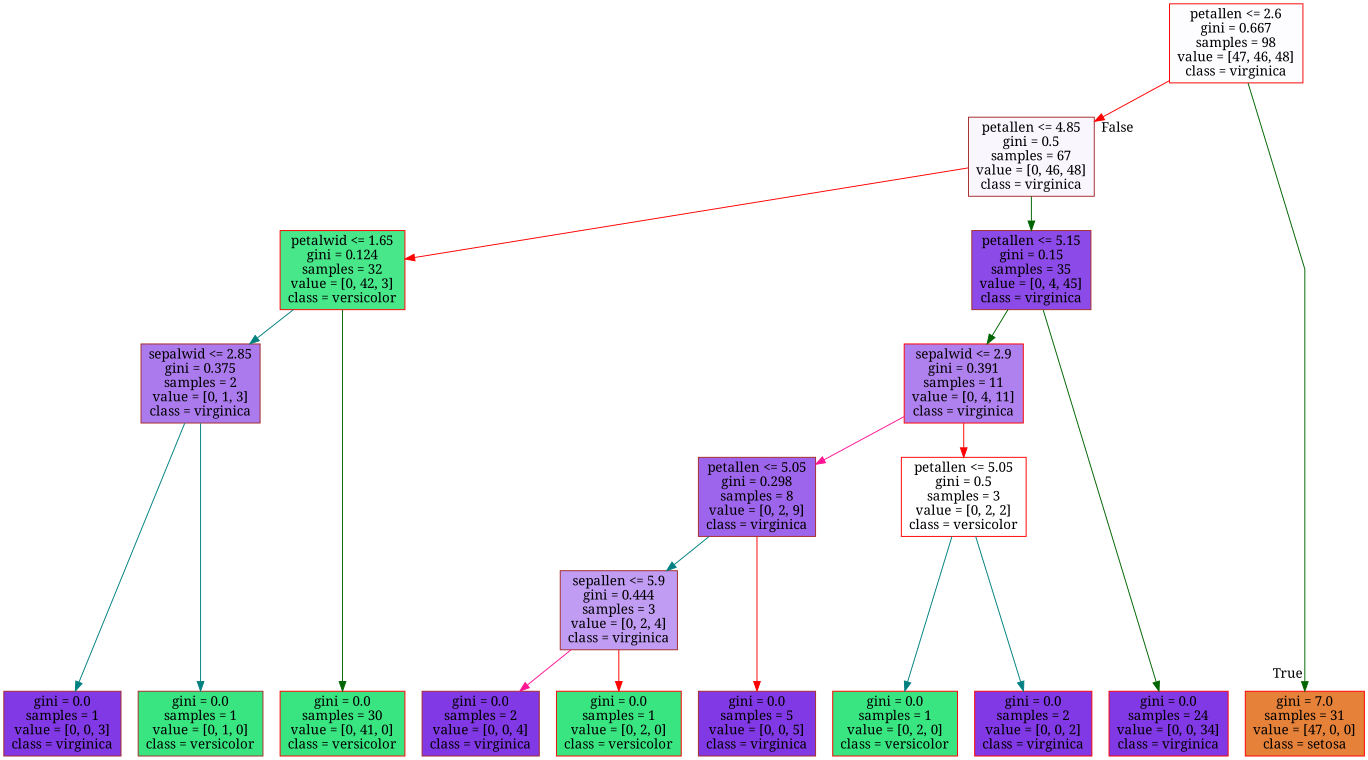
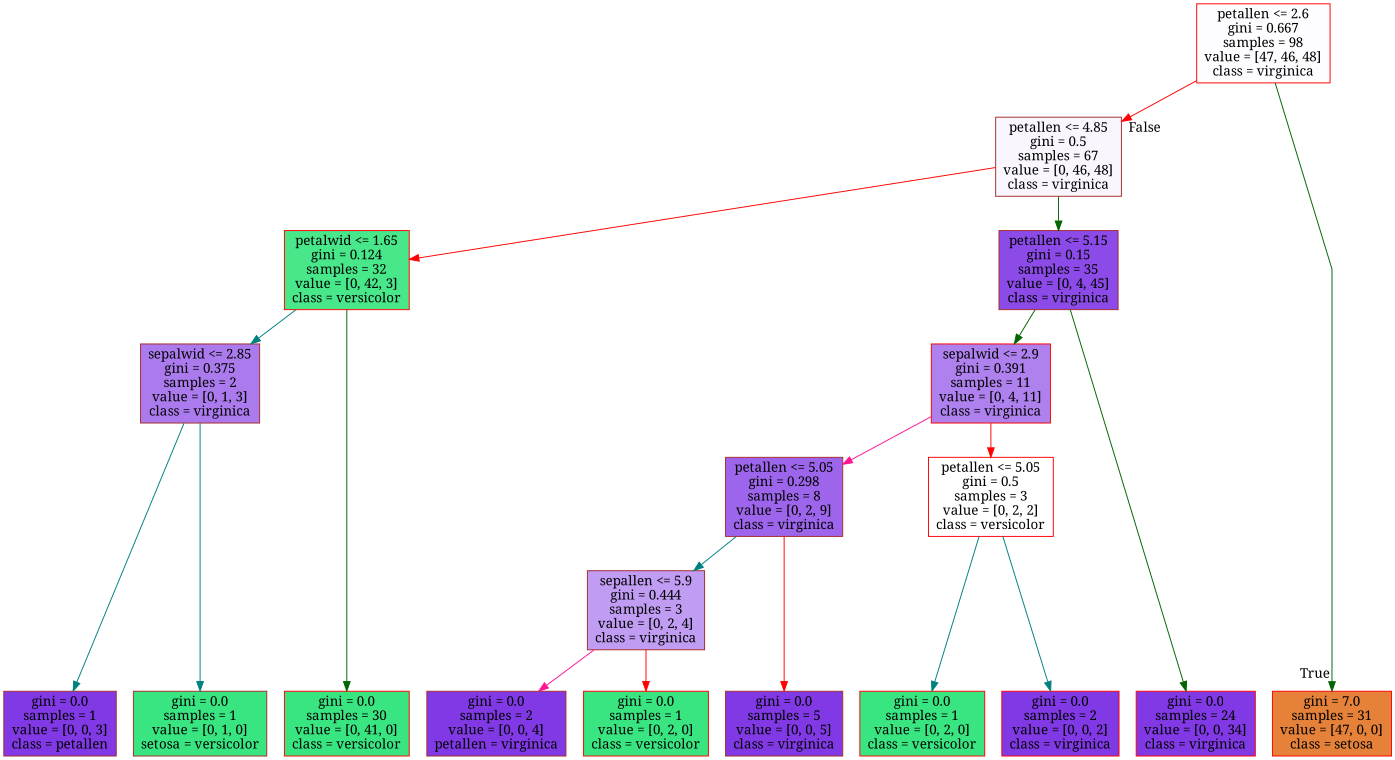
(62, 724) -> (60, 724)
(201, 724) -> (200, 724)
(481, 724) -> (496, 724)
